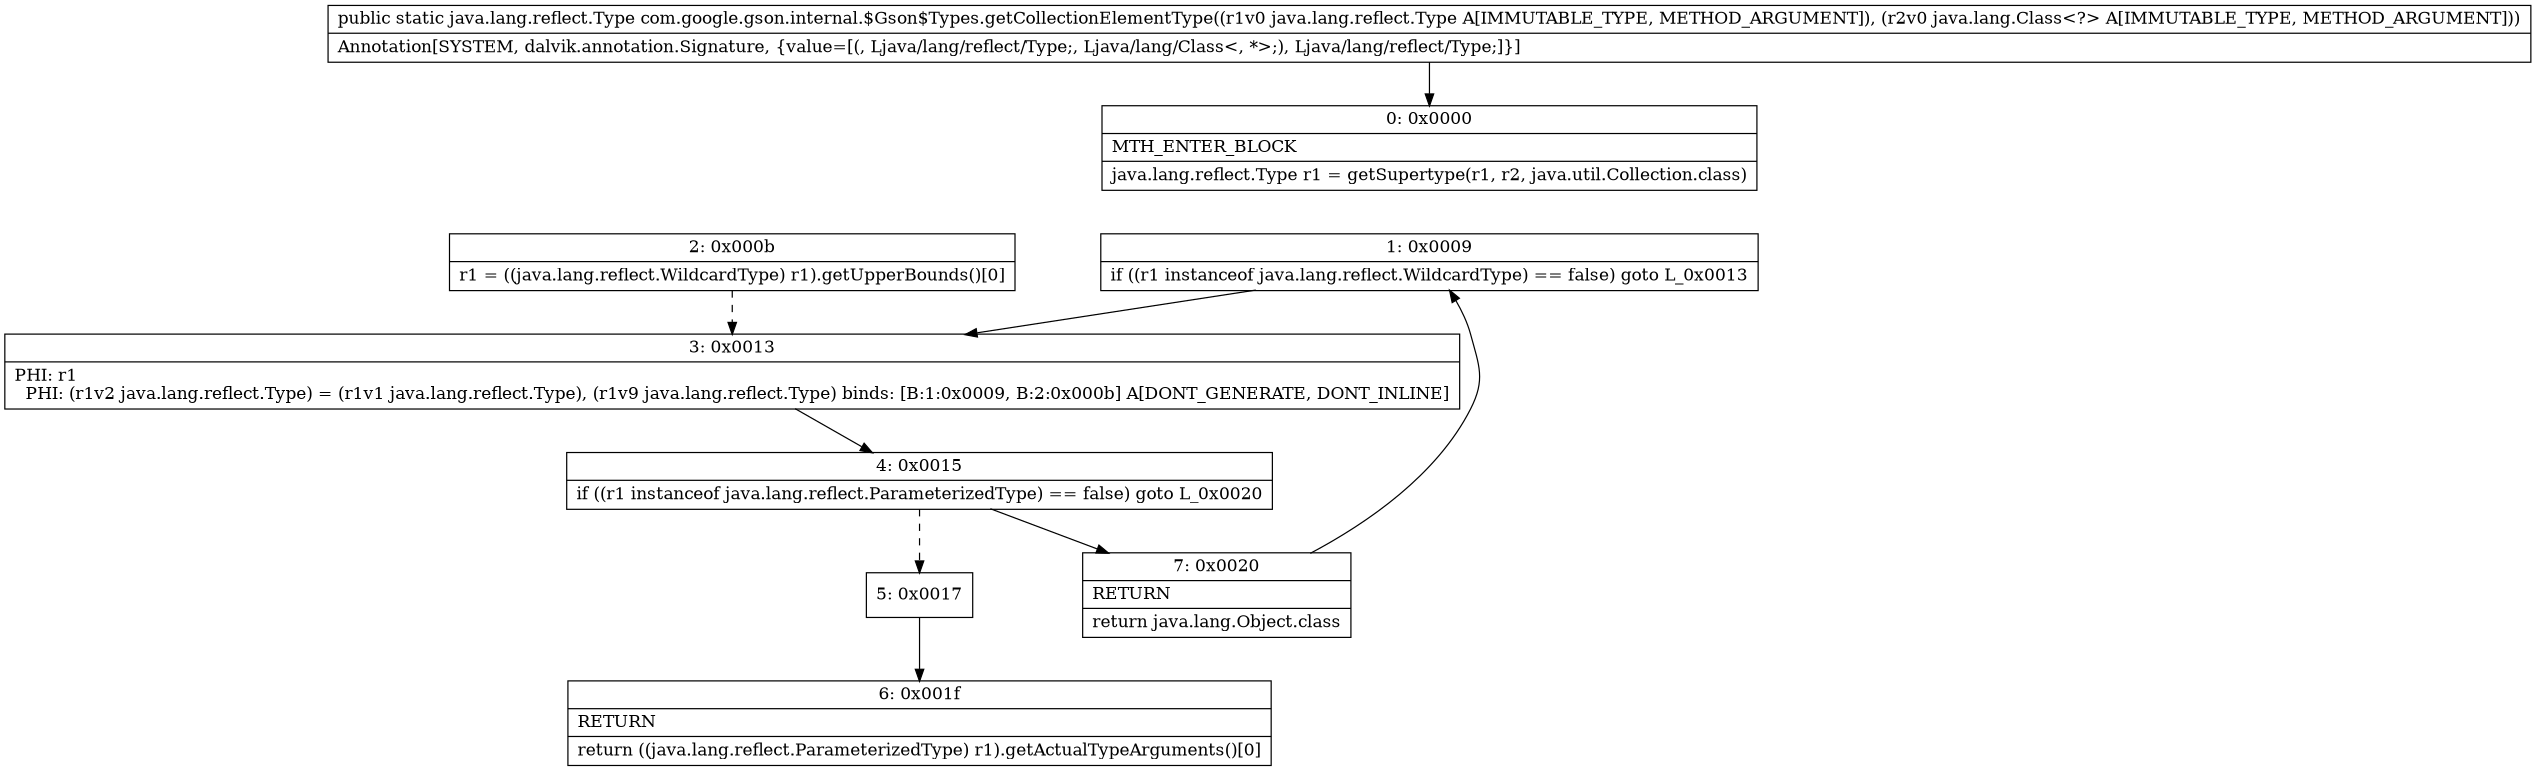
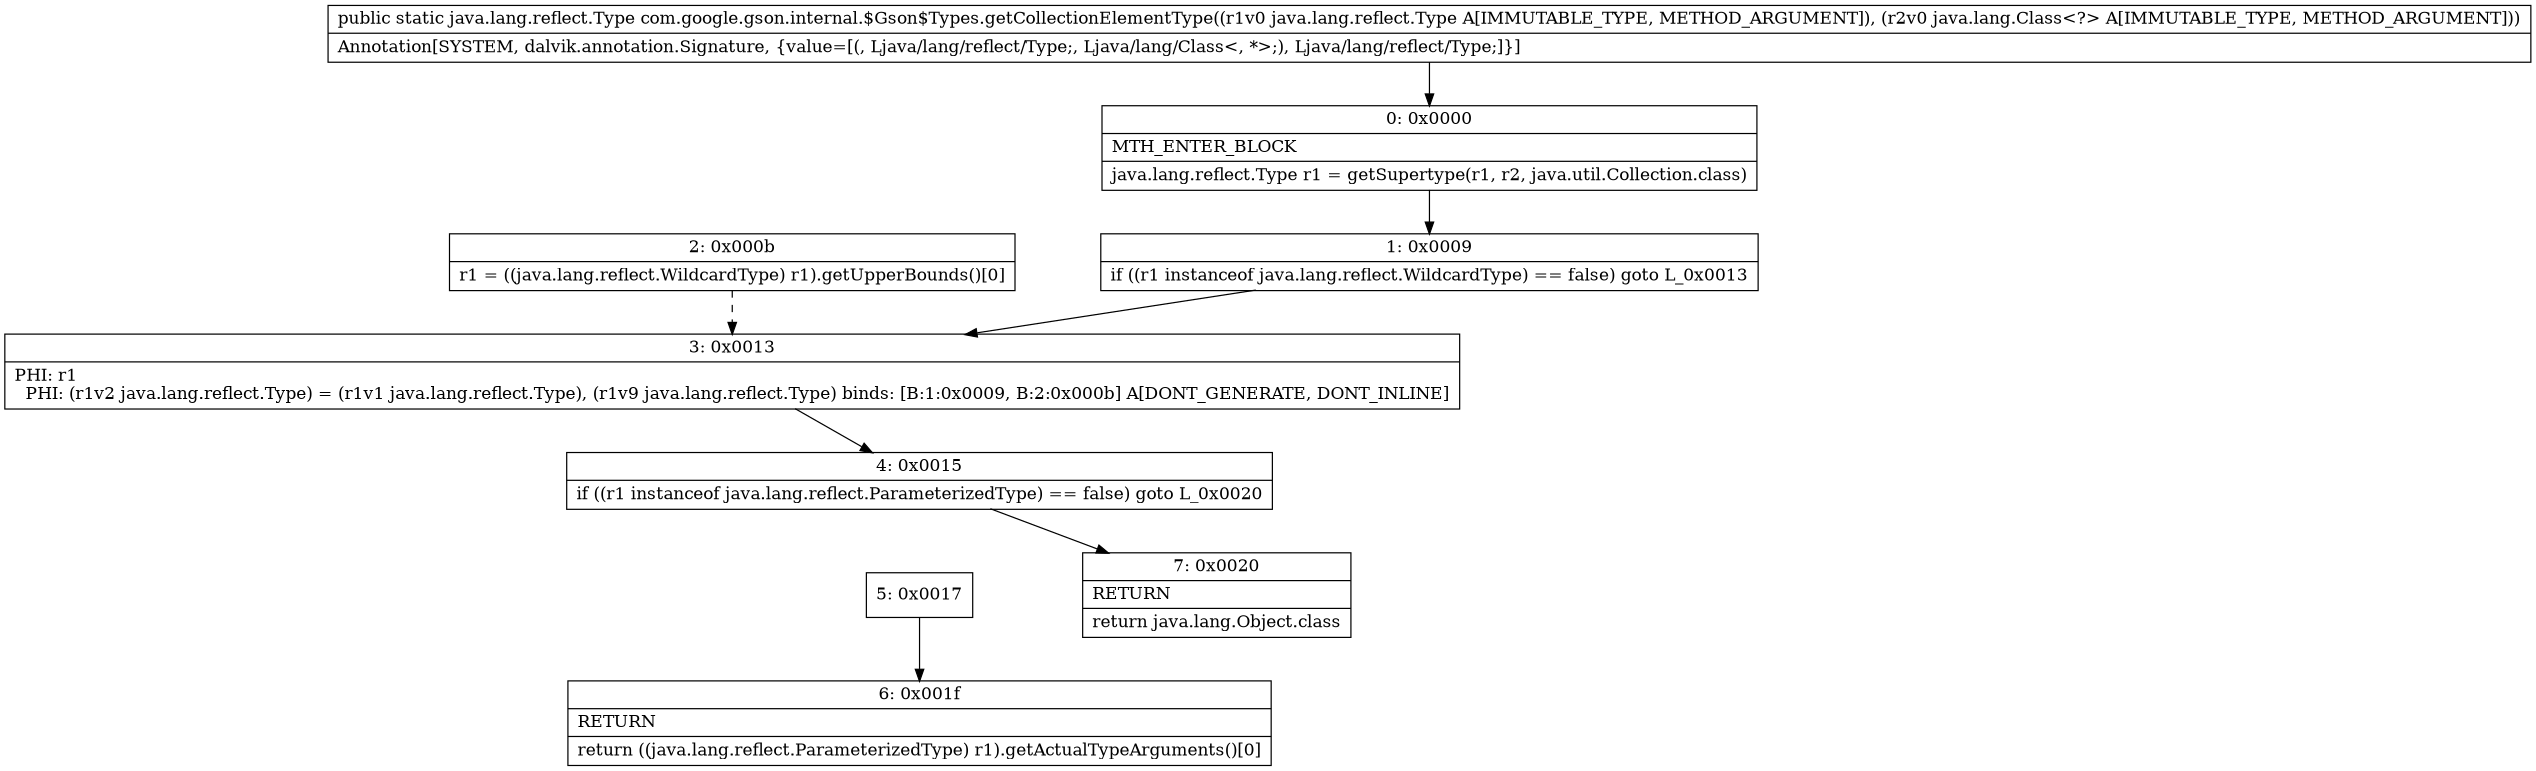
(1442, 452) -> (1429, 206)
(920, 535) -> none
